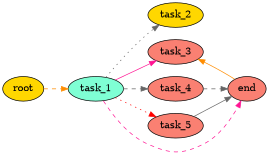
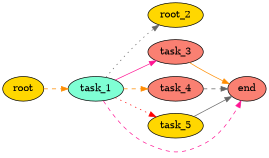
(176, 15) -> (176, 15)
(220, 70) -> (206, 72)
(132, 89) -> (132, 89)
(176, 126) -> (176, 126)
